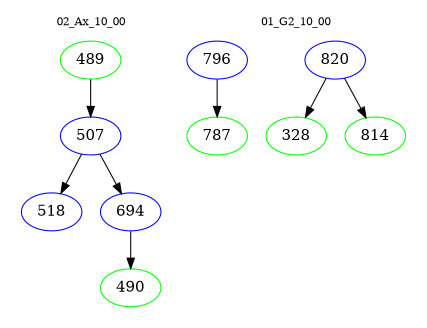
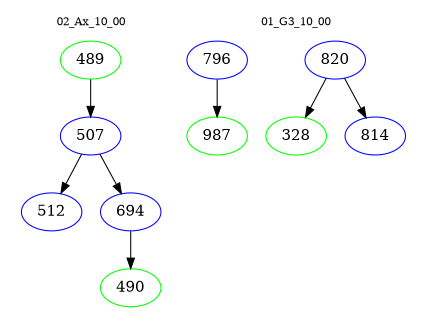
(296, 23) -> (296, 23)
(217, 136) -> (217, 136)
(375, 136) -> (375, 136)
(52, 212) -> (52, 212)
